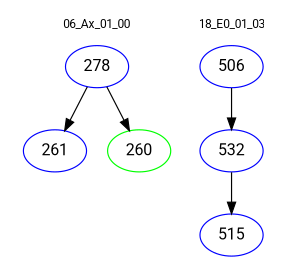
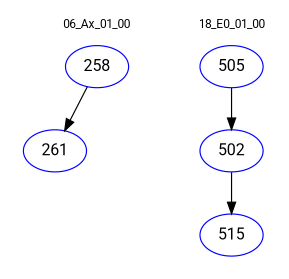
(232, 25) -> (232, 25)
(97, 67) -> (97, 67)
(232, 67) -> (232, 67)
(139, 151) -> none
(232, 151) -> (232, 151)
